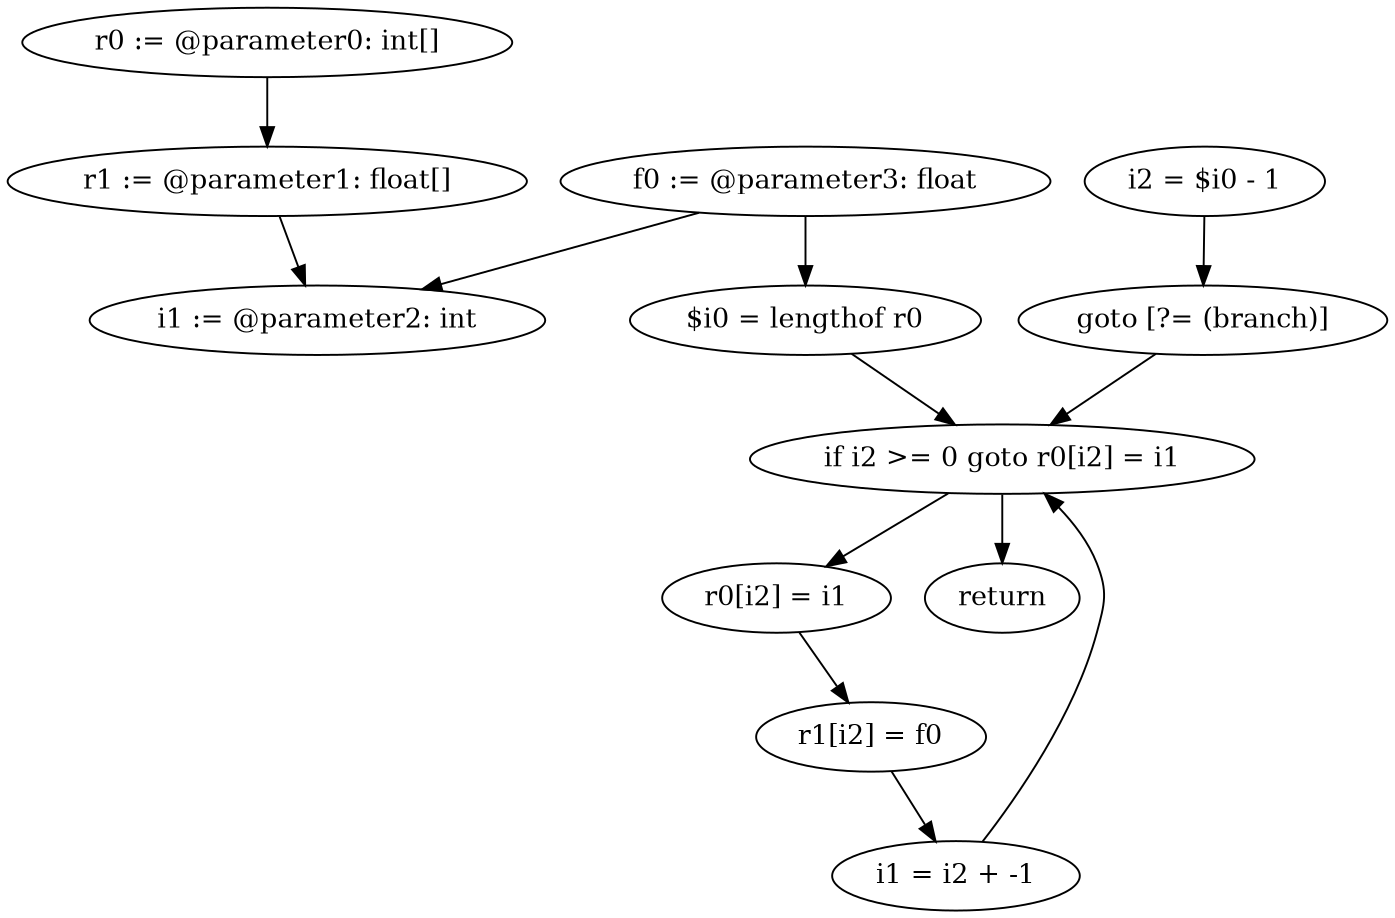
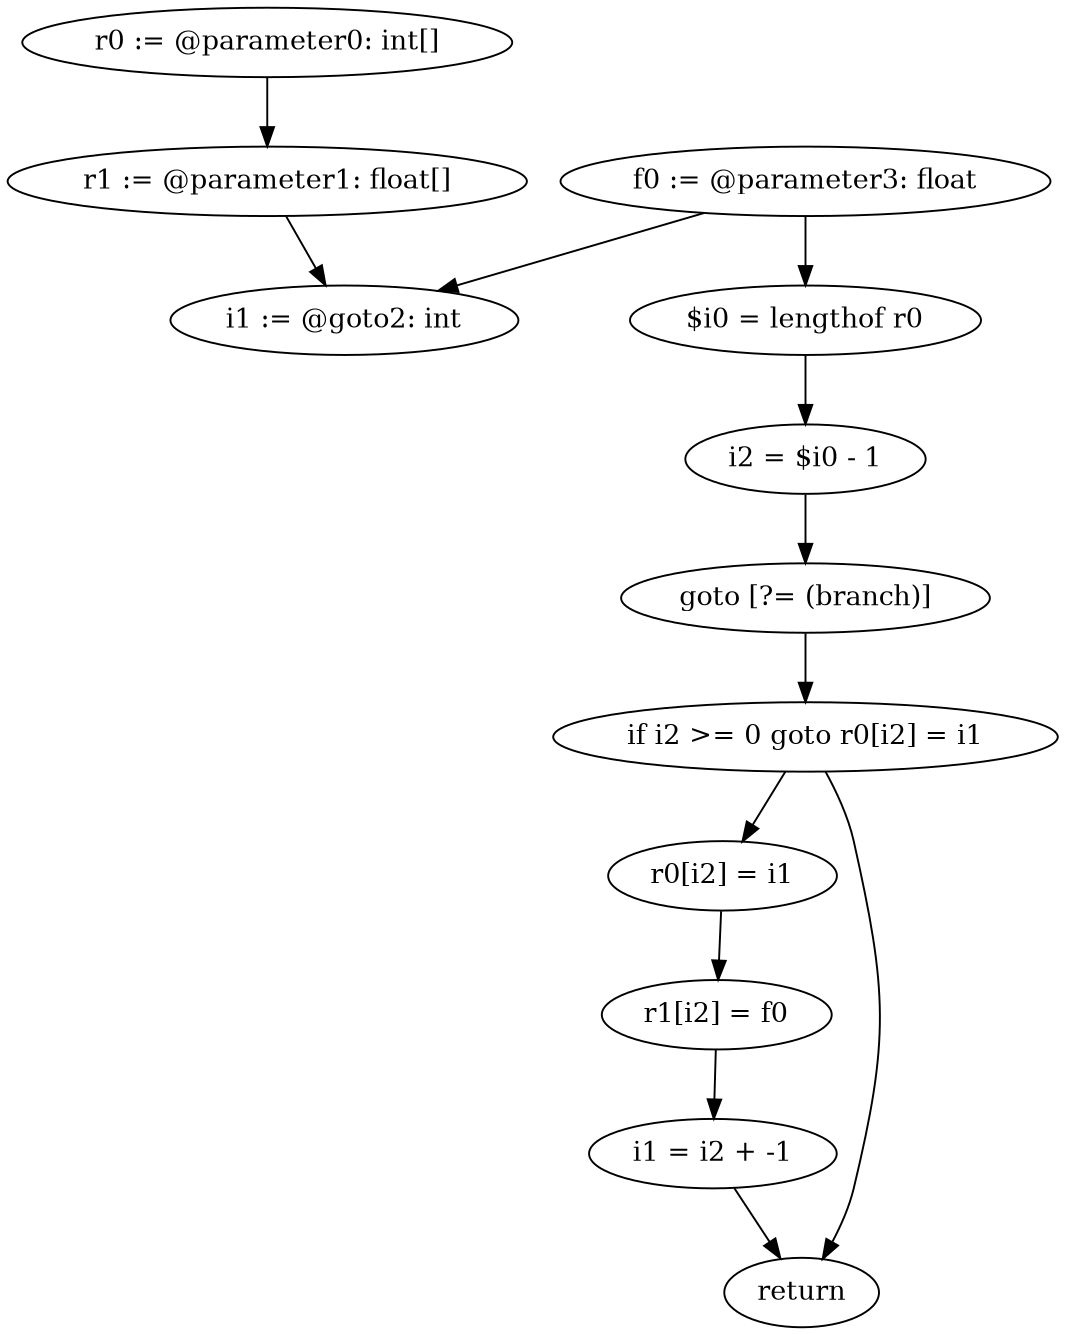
(317, 320) -> (344, 320)
(895, 384) -> (806, 380)
(1080, 680) -> (752, 1215)
